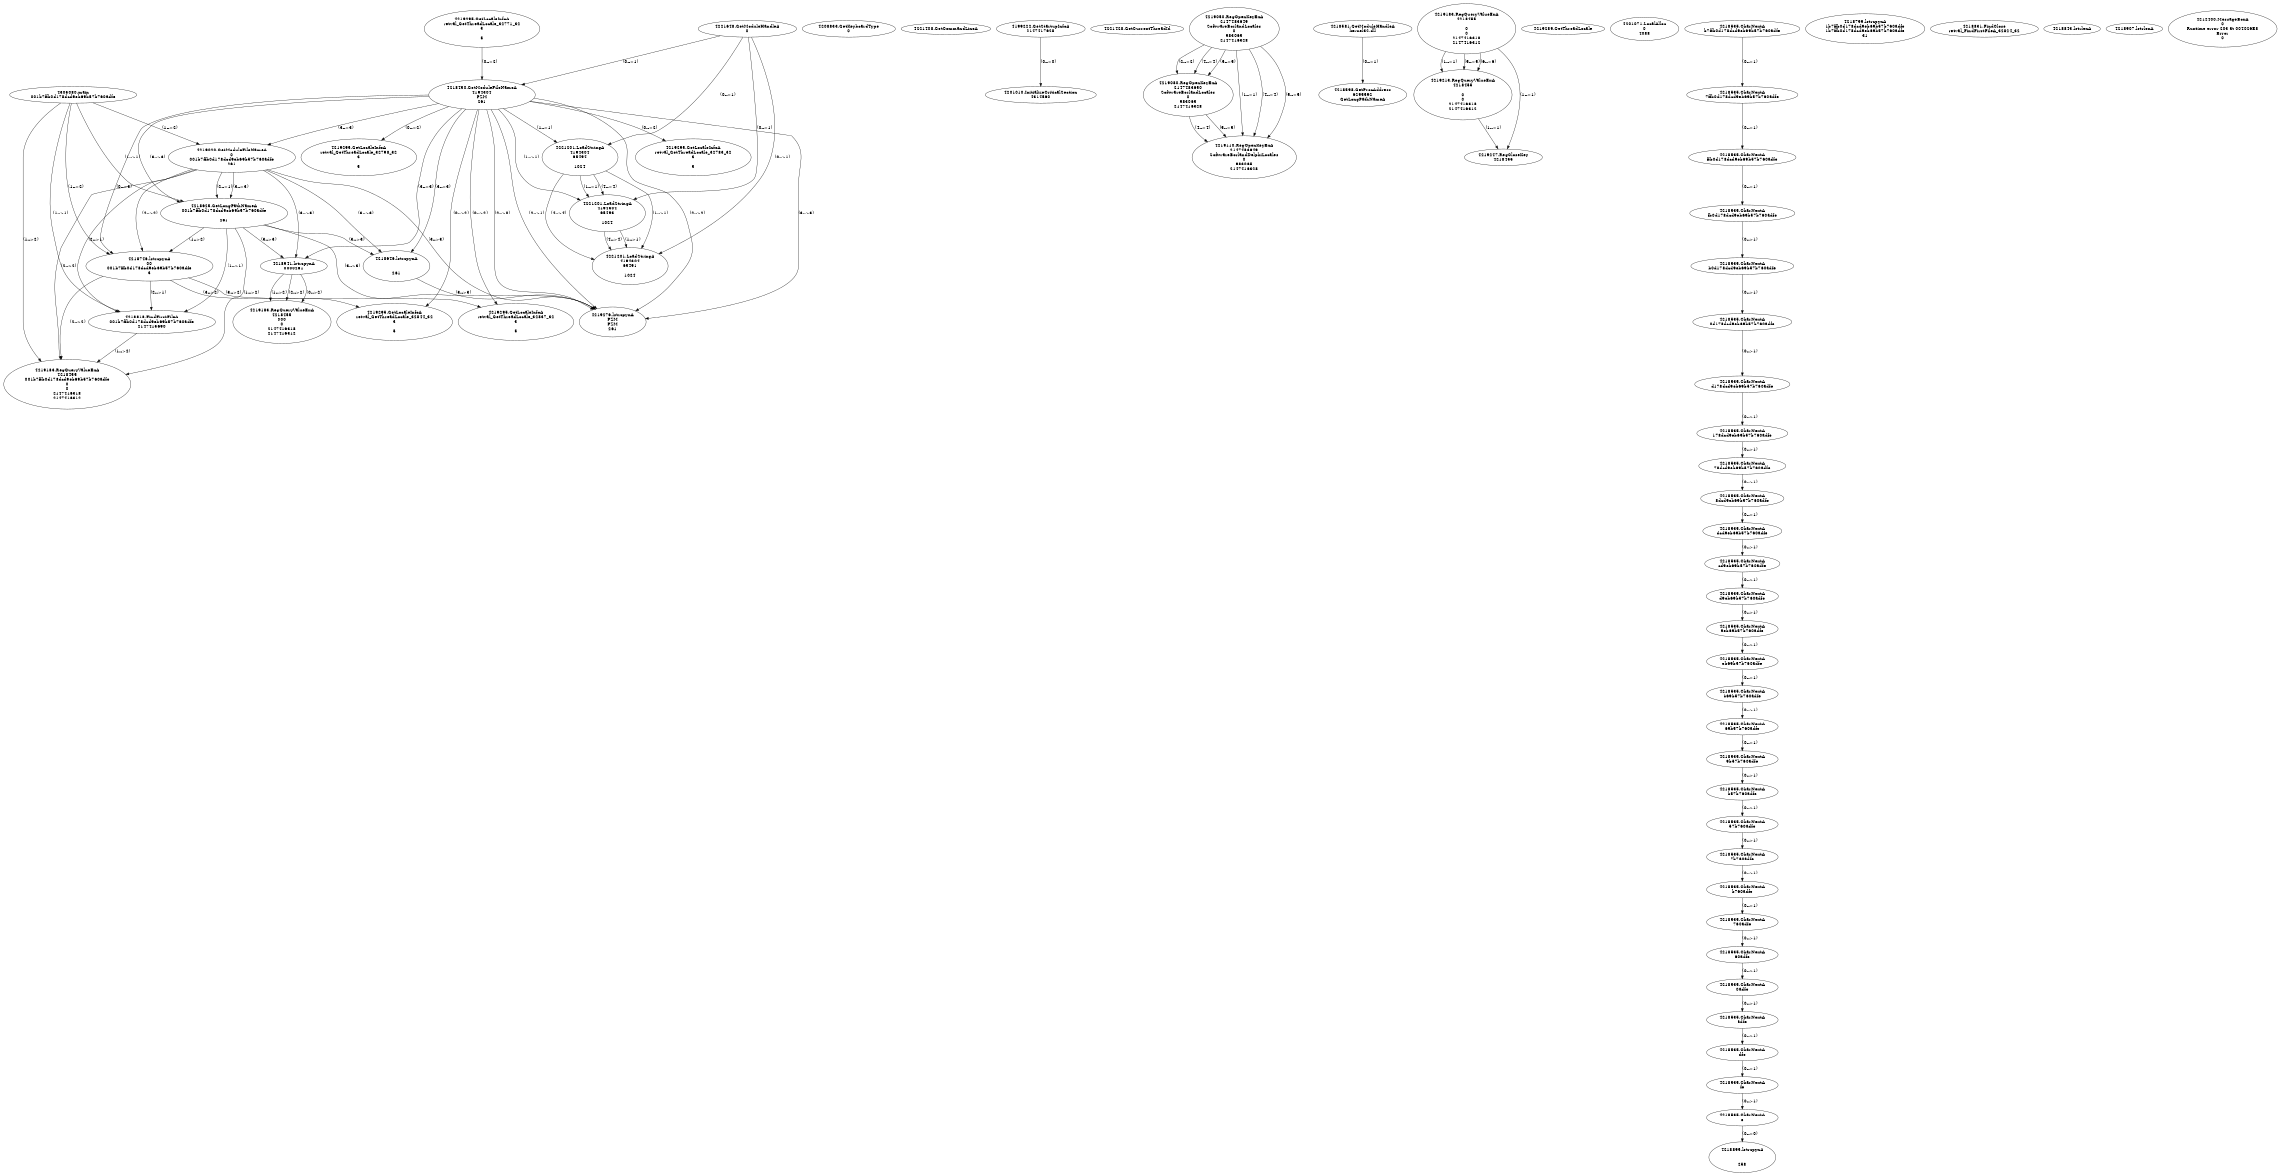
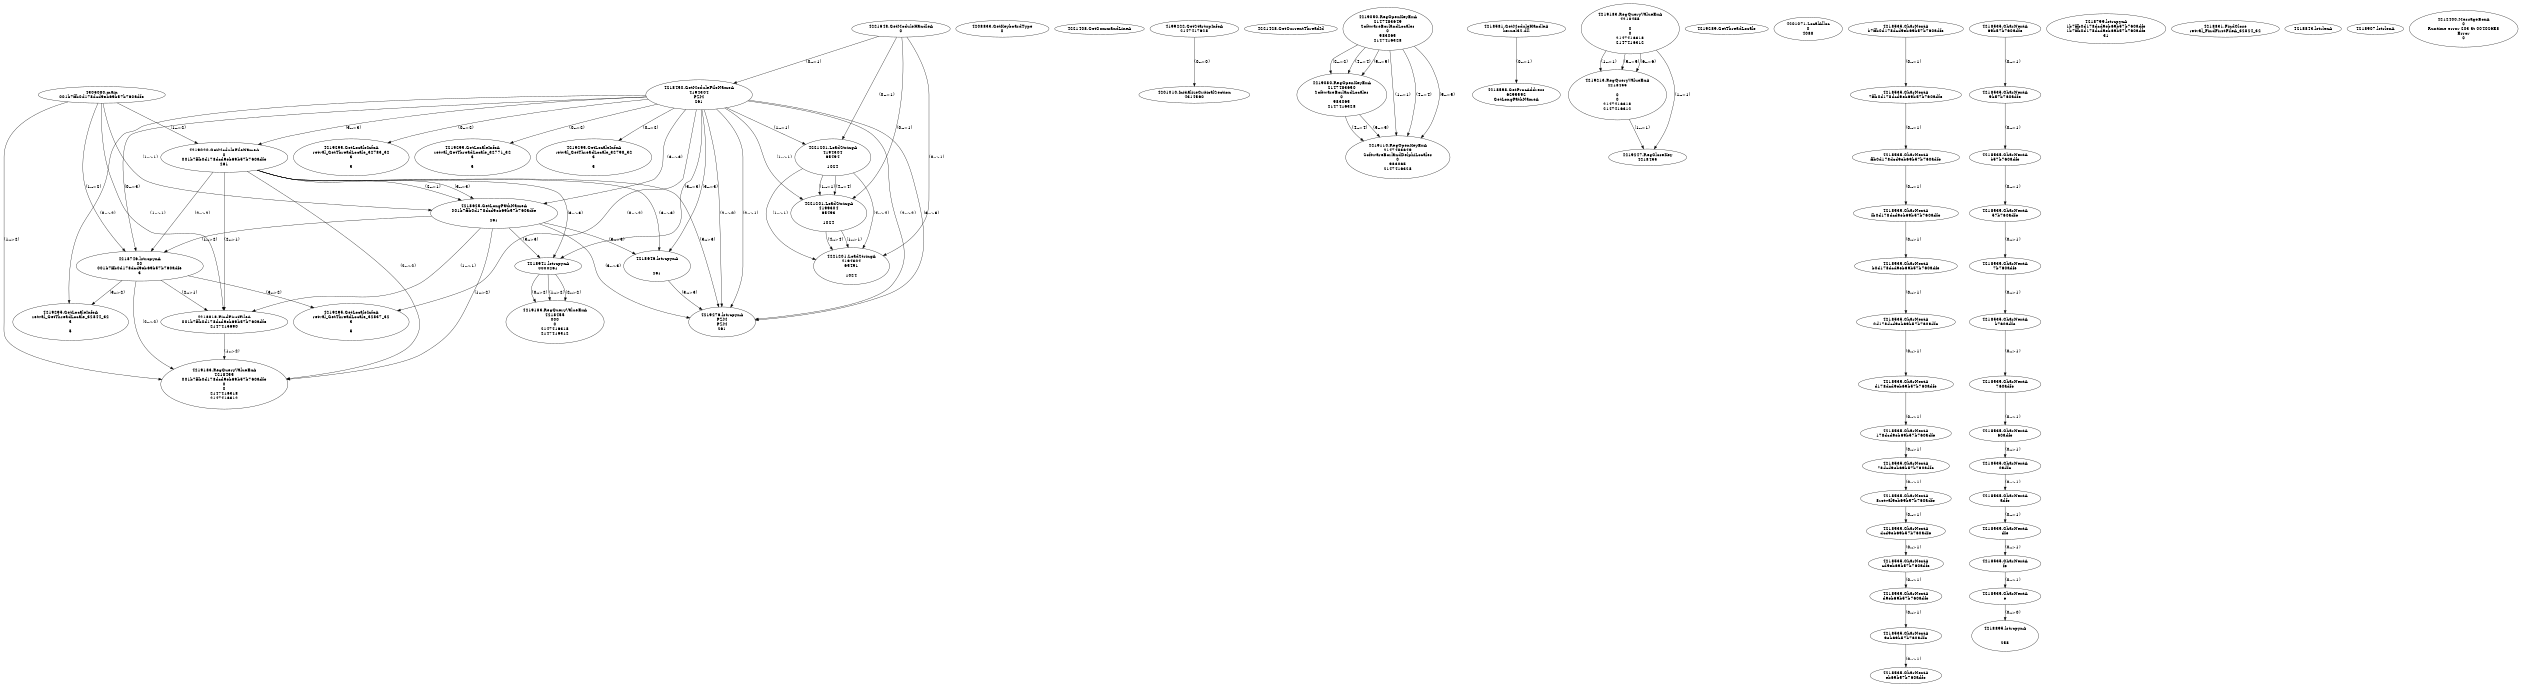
(482, 62) -> (585, 122)
(607, 213) -> (829, 213)
(1742, 499) -> (1906, 499)
(1742, 694) -> none
